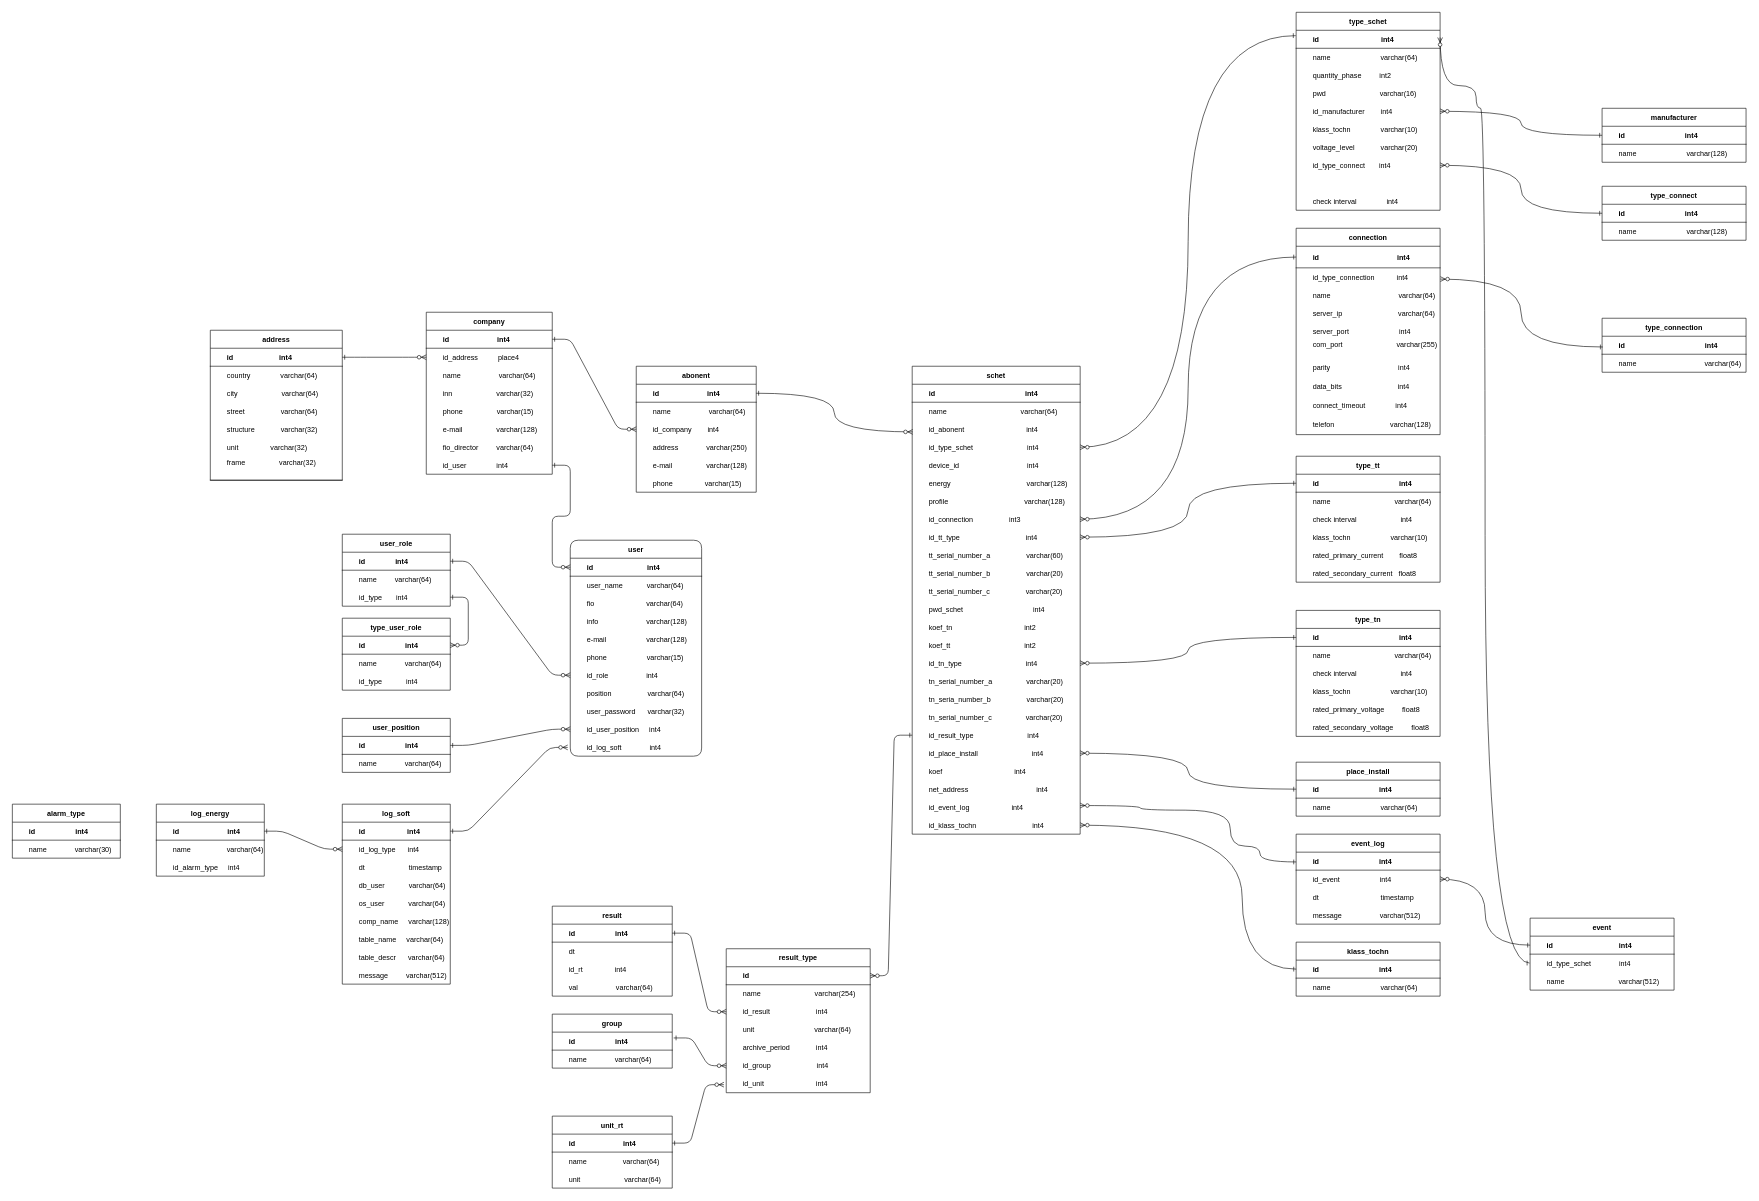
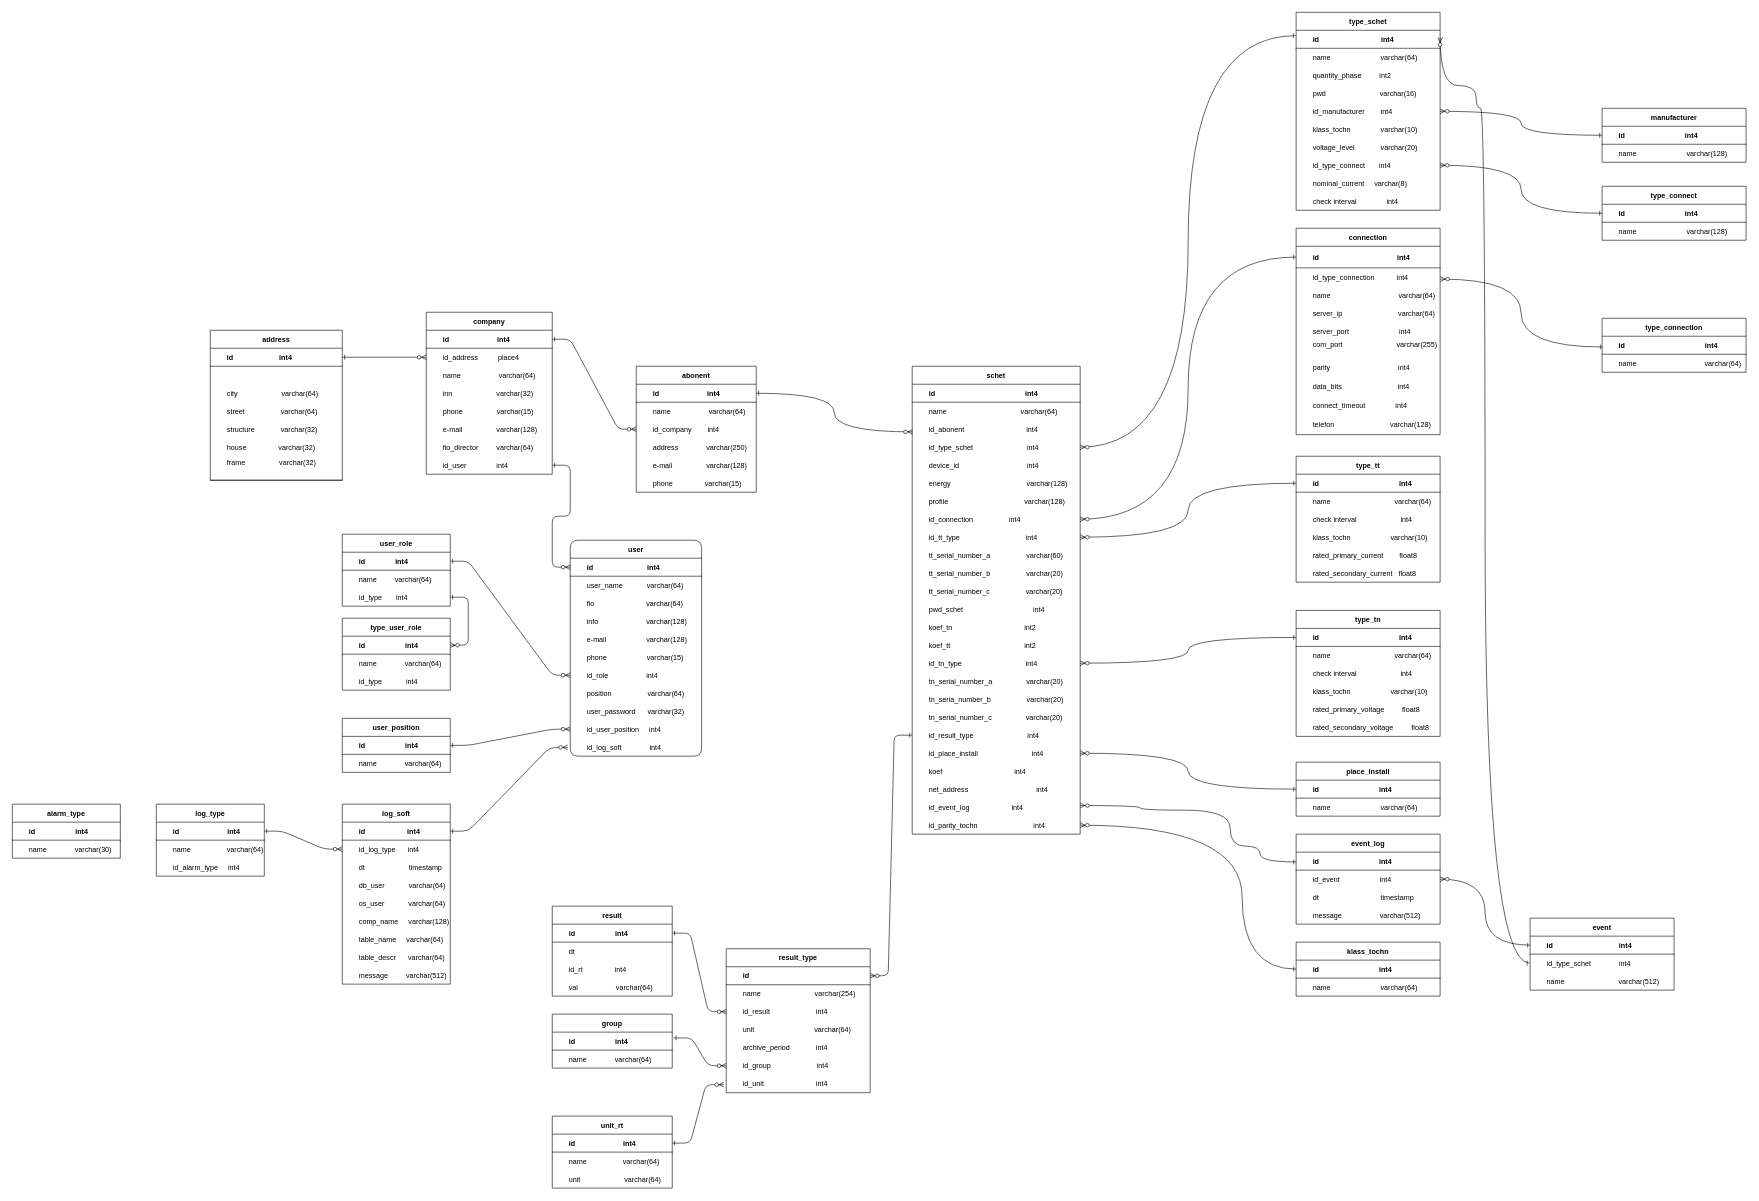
none -> (1374, 183)
(282, 375) -> none
(281, 448) -> (284, 448)
(988, 520) -> (988, 520)
(210, 814) -> (210, 814)
(1006, 826) -> (1008, 826)
